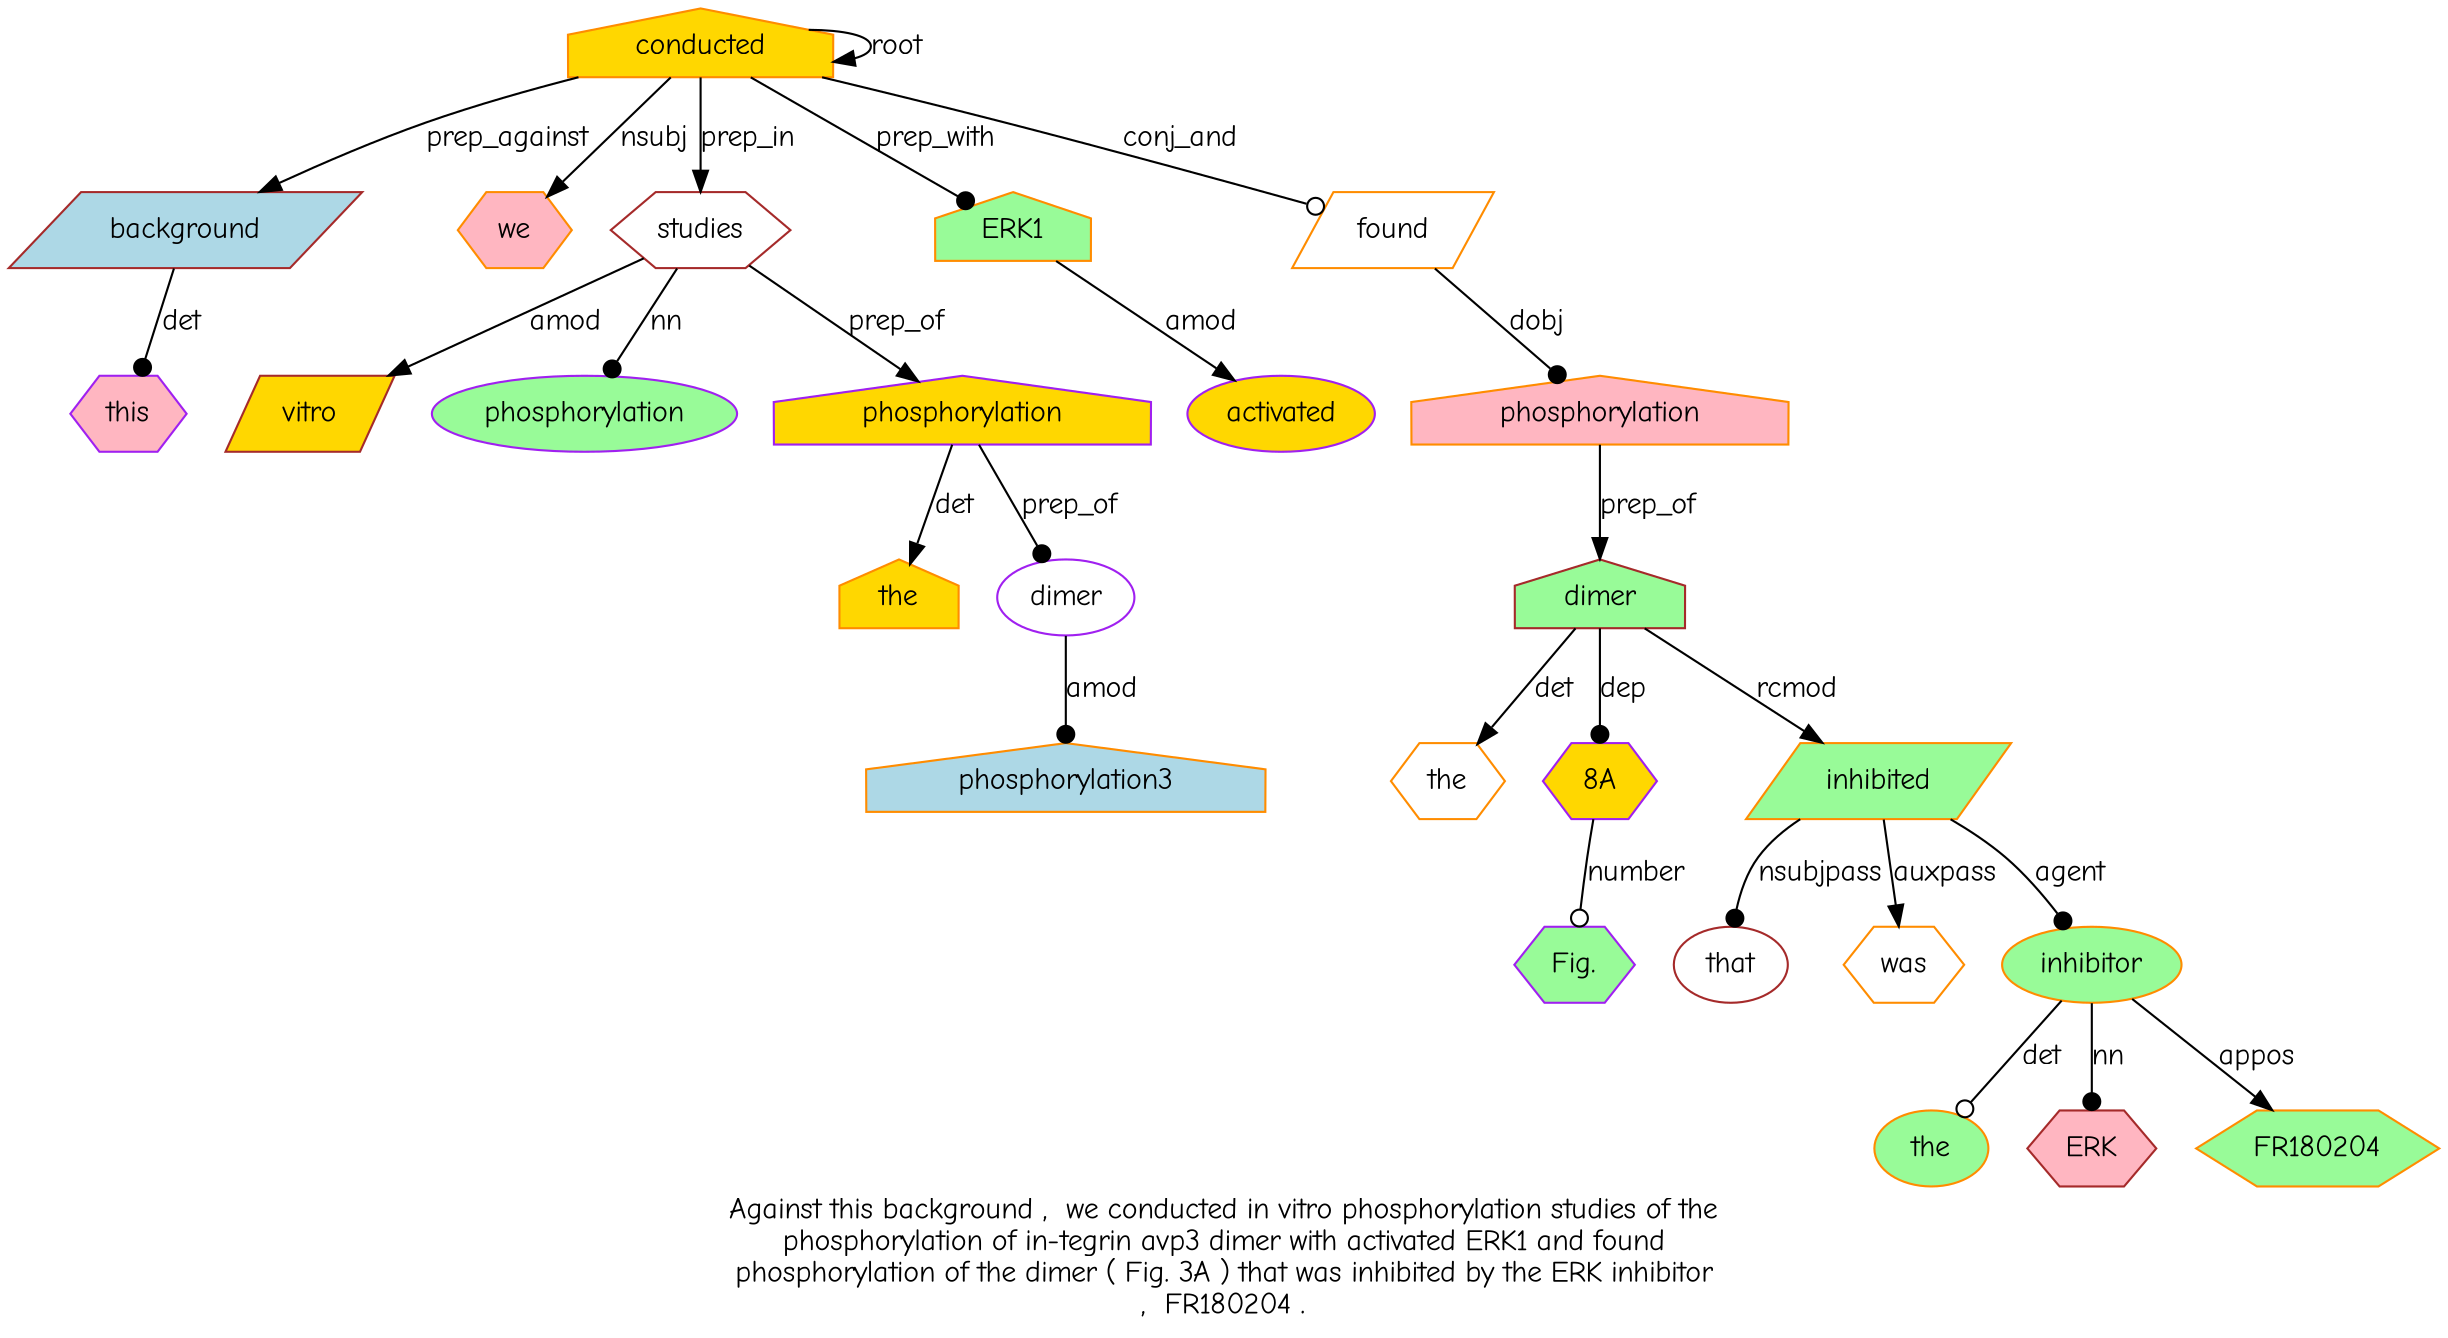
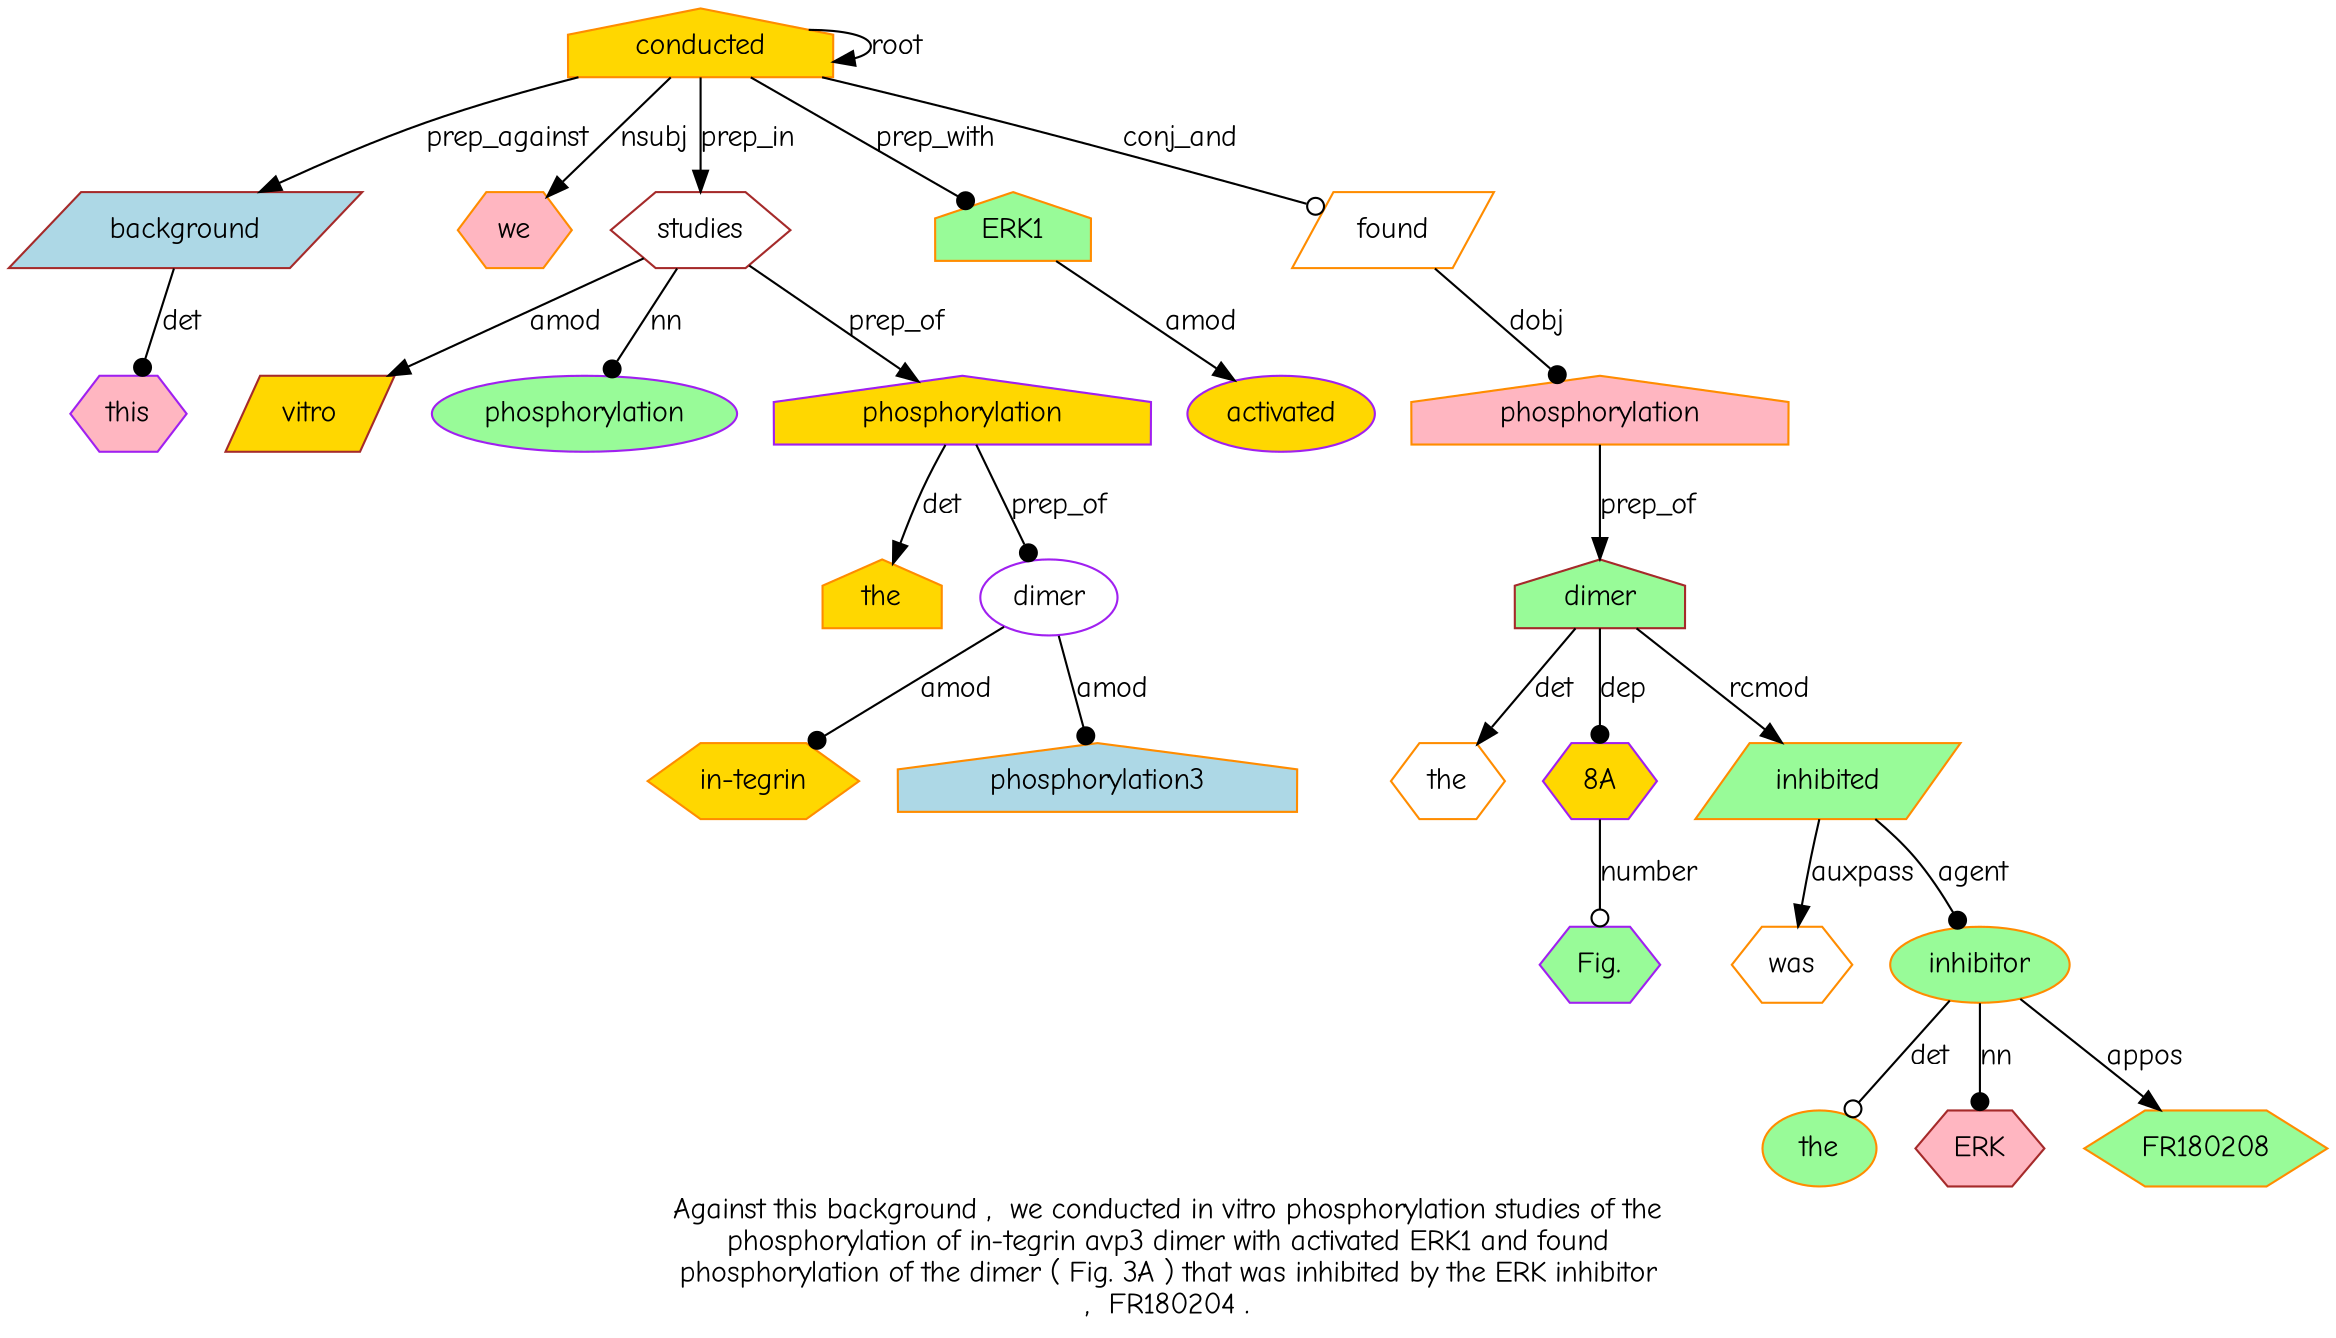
none -> (753, 781)
(1731, 965) -> none
(2318, 1148) -> (2206, 1148)
